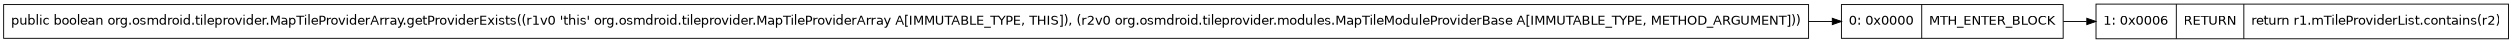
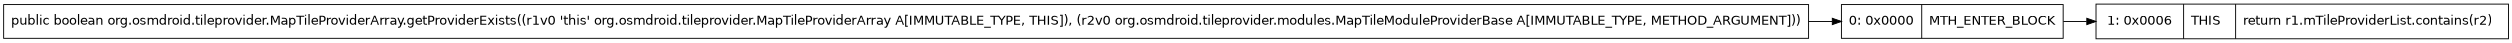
(2210, 21) -> (2206, 21)
